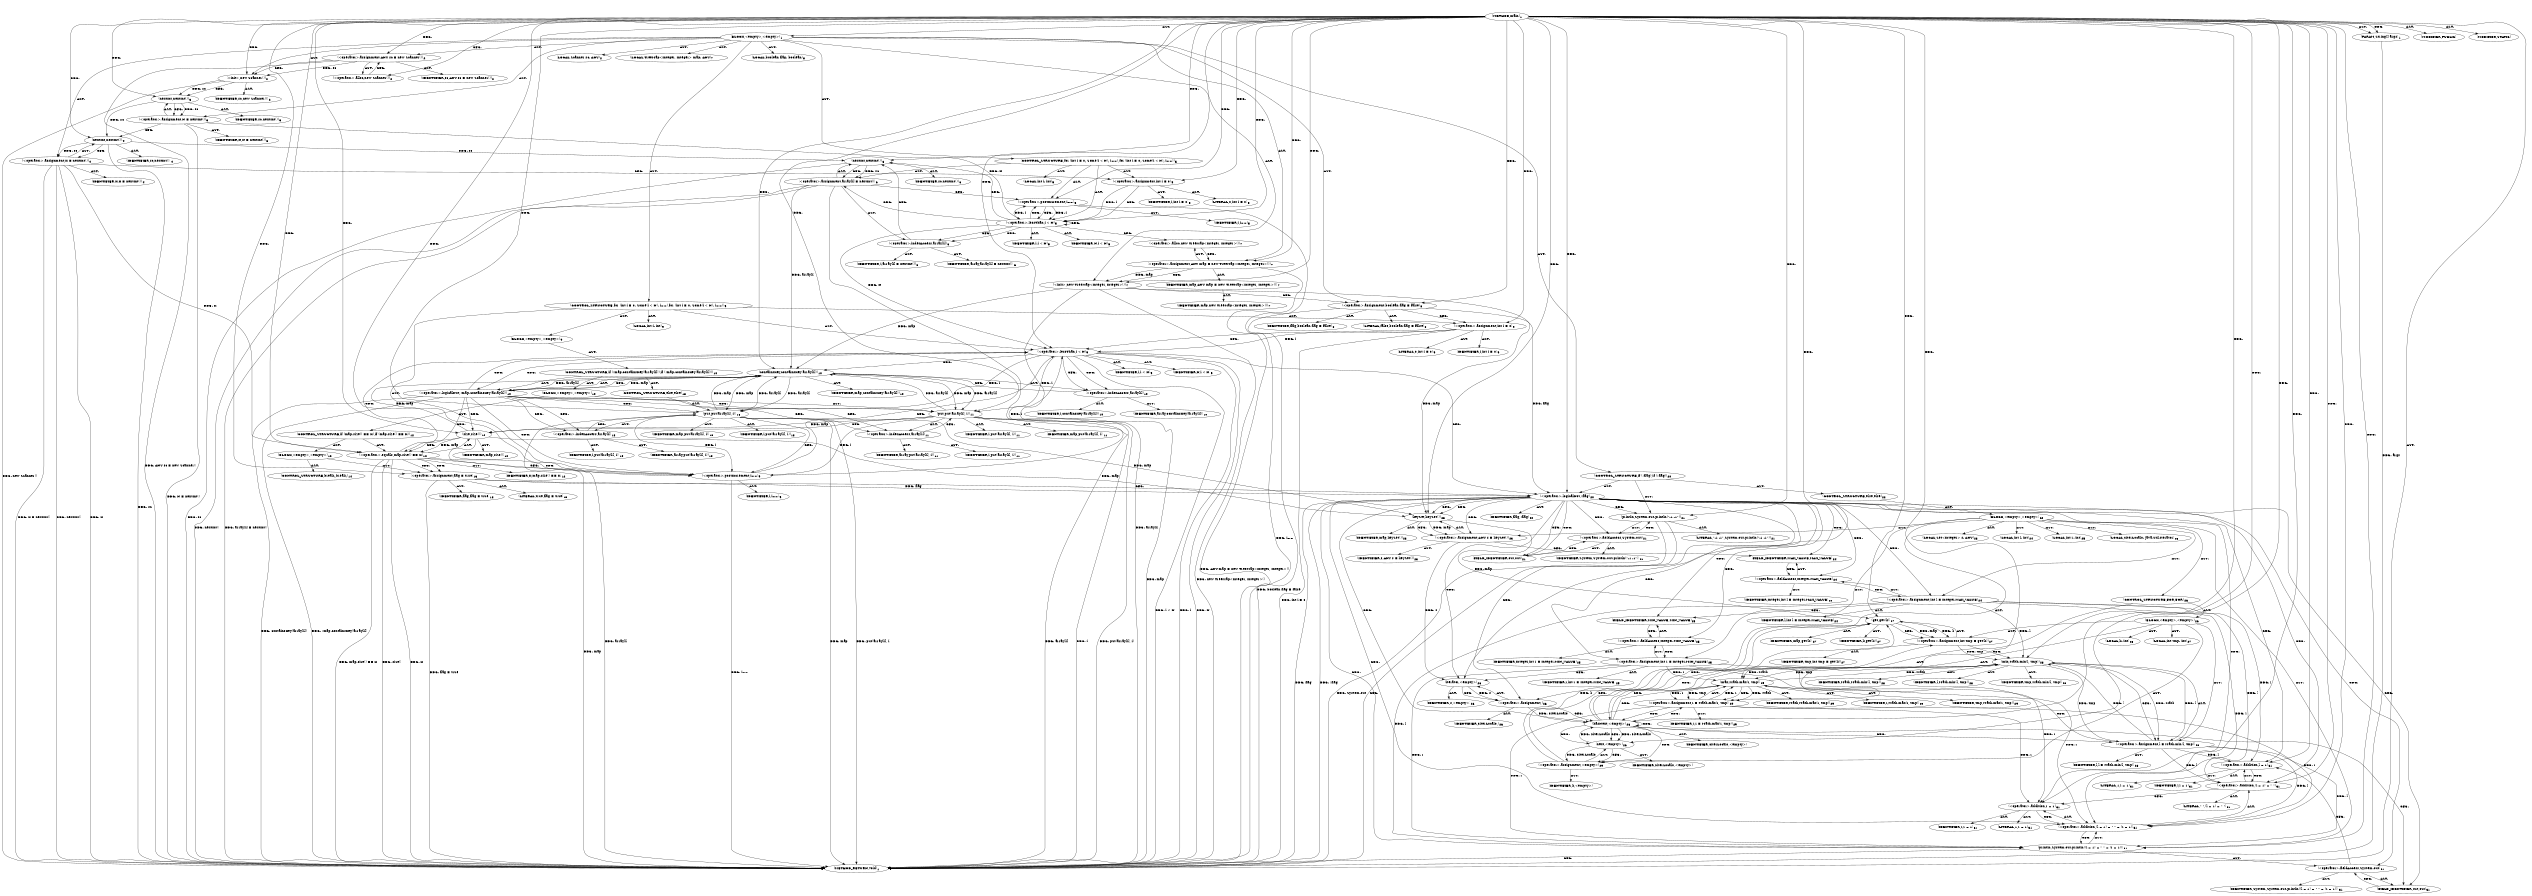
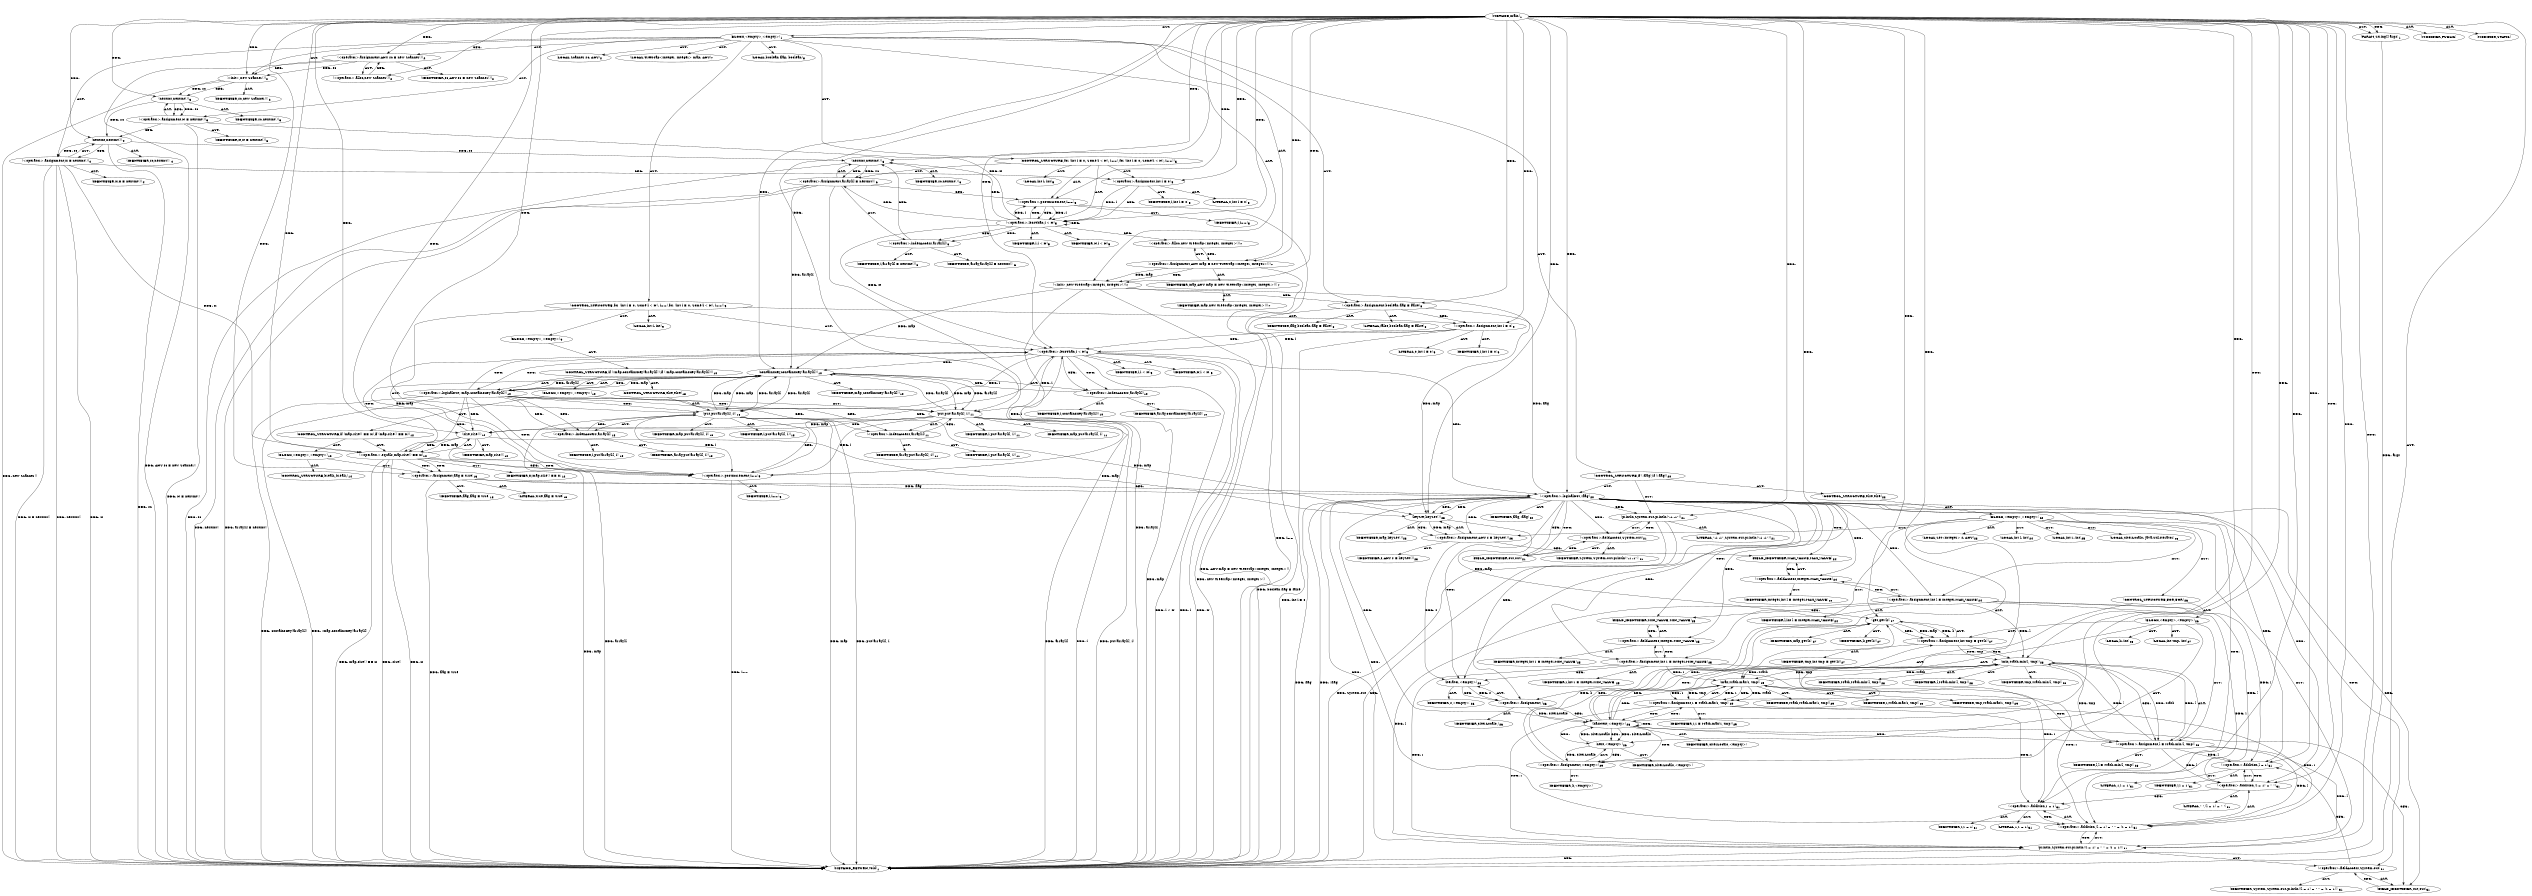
(1952, 672) -> (1952, 672)
